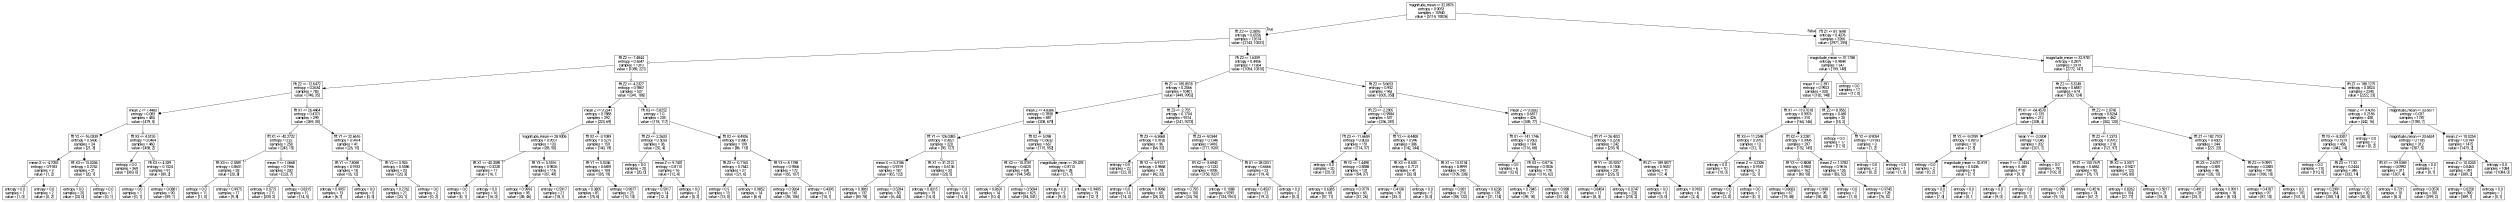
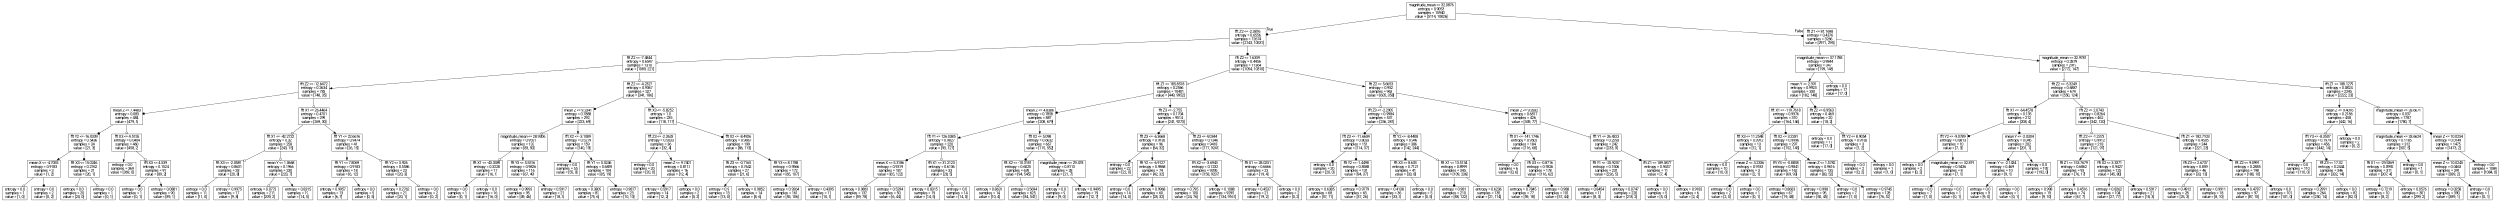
none -> (567, 169)
